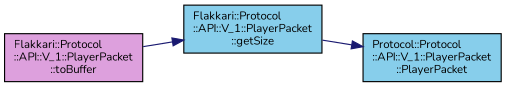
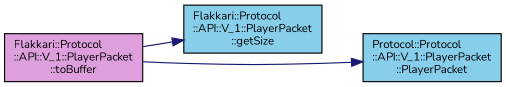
(337, 43) -> (247, 65)
